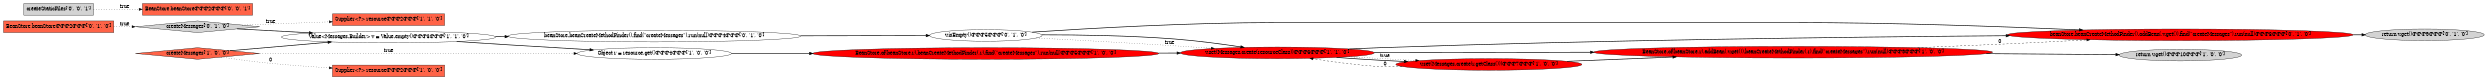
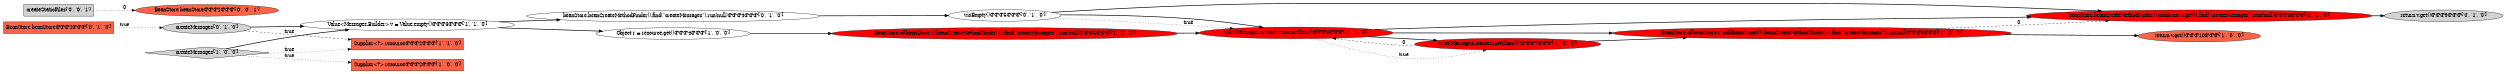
(125, 7) -> (125, 8)
(198, 9) -> (207, 10)
(286, 23) -> (291, 35)
(198, 27) -> (207, 28)
(198, 53) -> (207, 53)
(417, 53) -> (307, 52)
(2180, 55) -> (2199, 36)
(271, 60) -> (289, 56)
